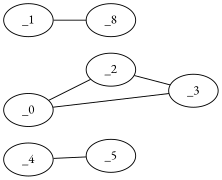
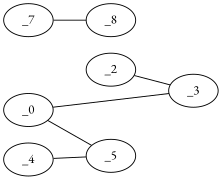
(28, 20) -> (28, 20)
(70, 90) -> (70, 133)
